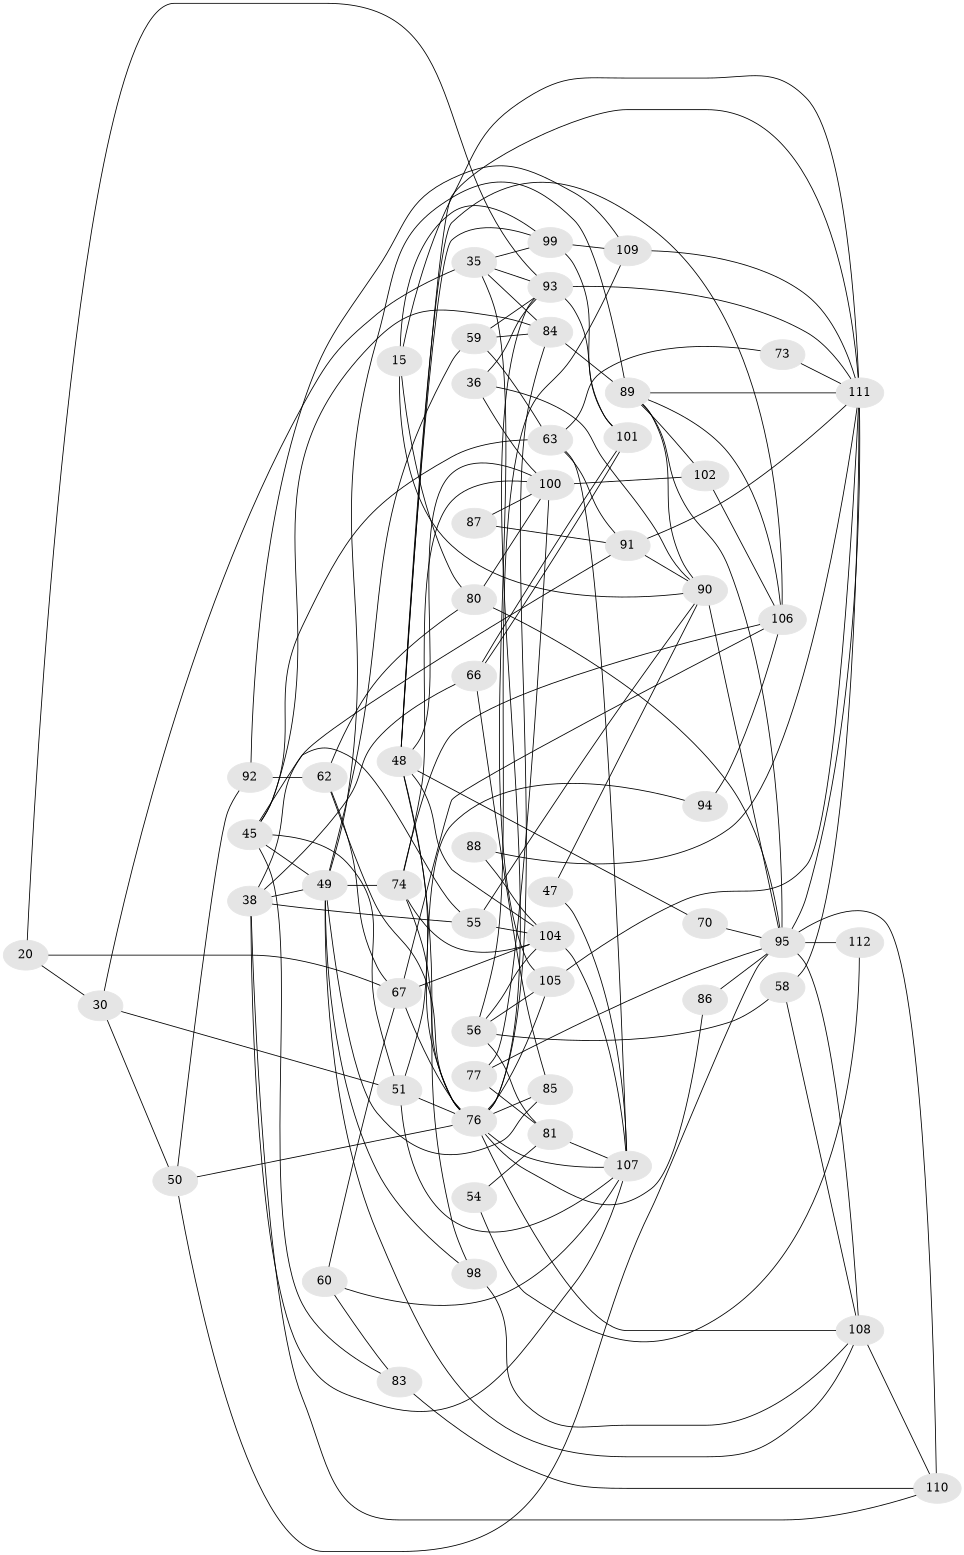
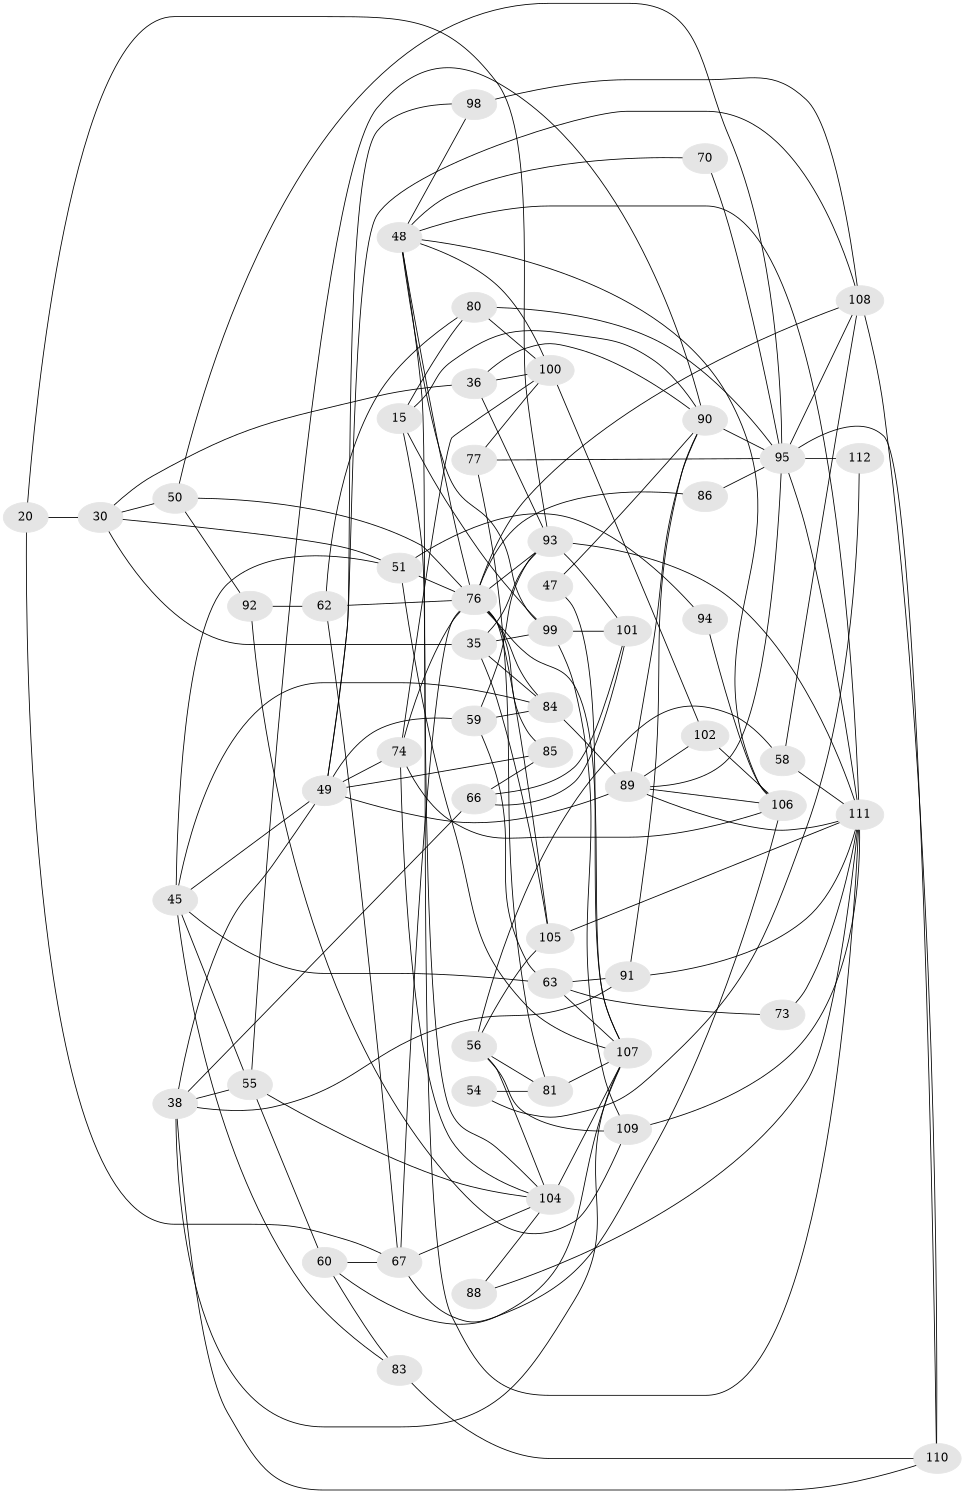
none -> (274, 422)
(474, 523) -> none
none -> (287, 1174)
